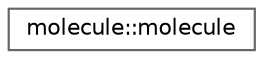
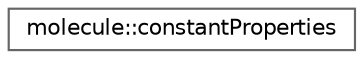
(132, 29) -> (182, 29)
